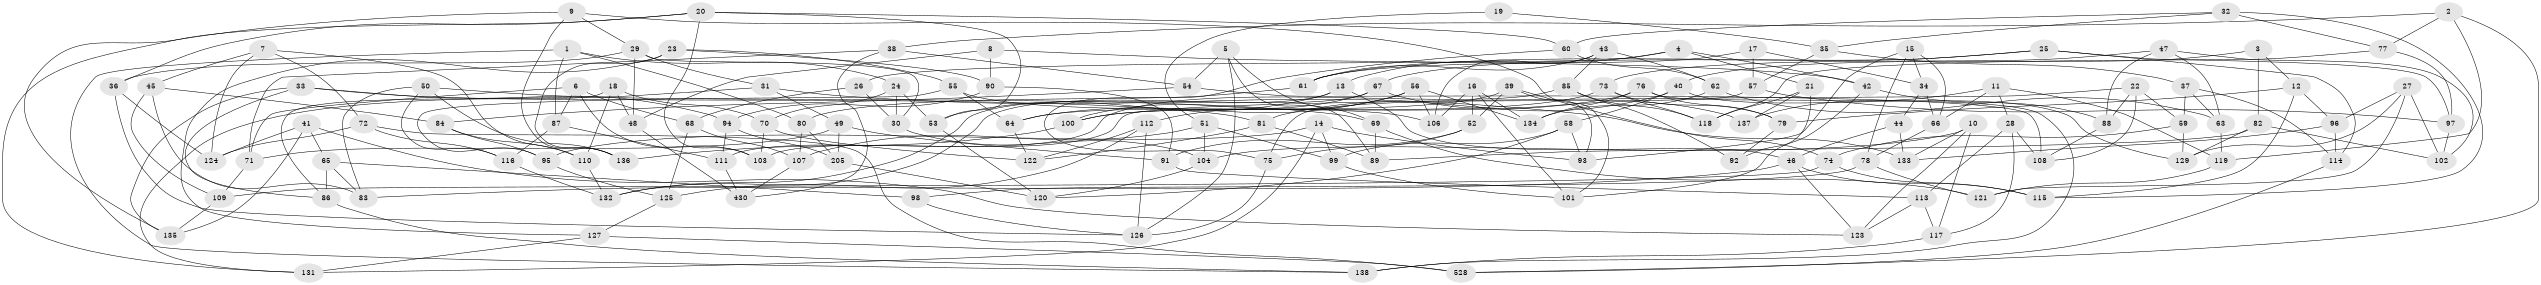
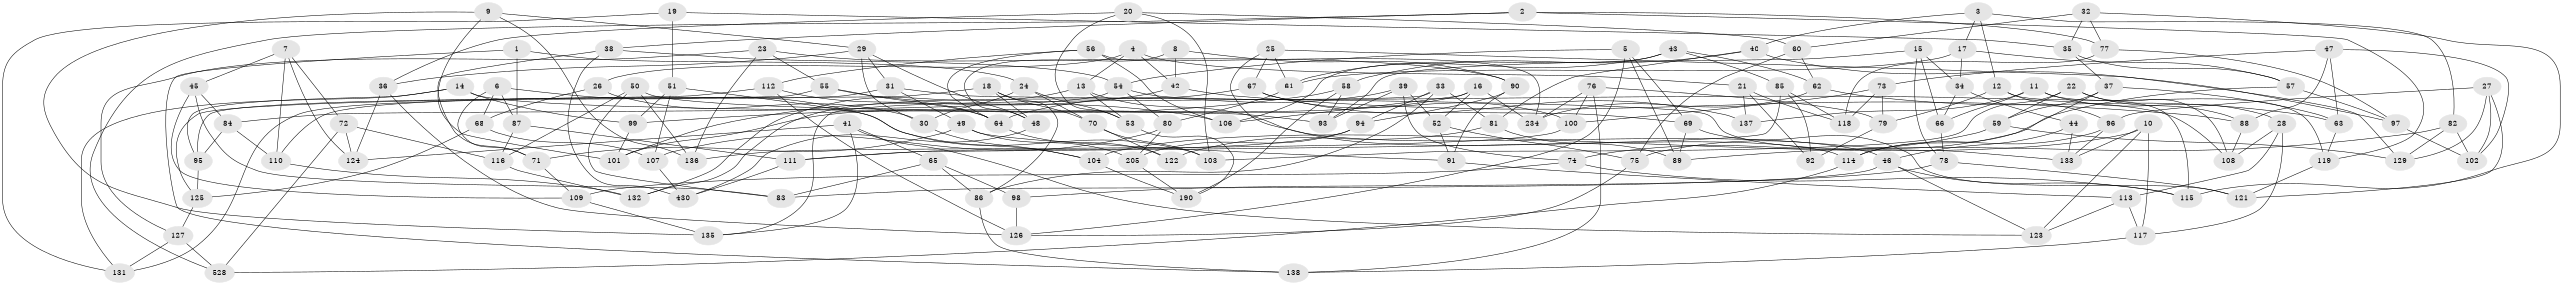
none -> (1970, 31)
(140, 47) -> (192, 24)
(687, 82) -> (1143, 105)
(1530, 124) -> (1532, 124)
(1090, 144) -> (886, 102)
(1041, 198) -> (1186, 198)
